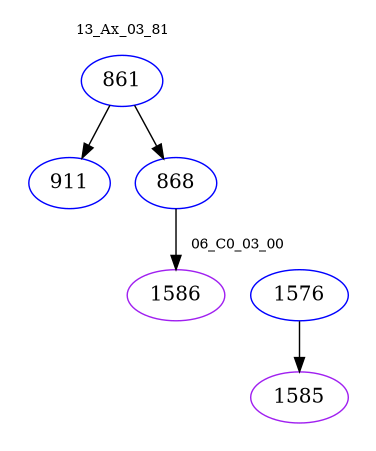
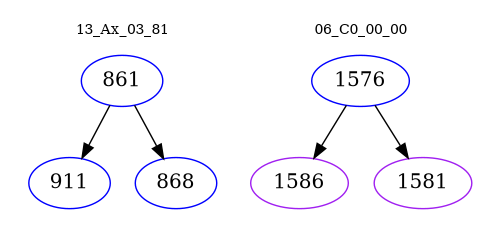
(176, 240) -> (334, 126)
(238, 245) -> (361, 31)
(300, 397) -> (423, 183)
